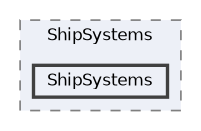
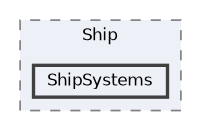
(100, 36) -> (100, 36)
